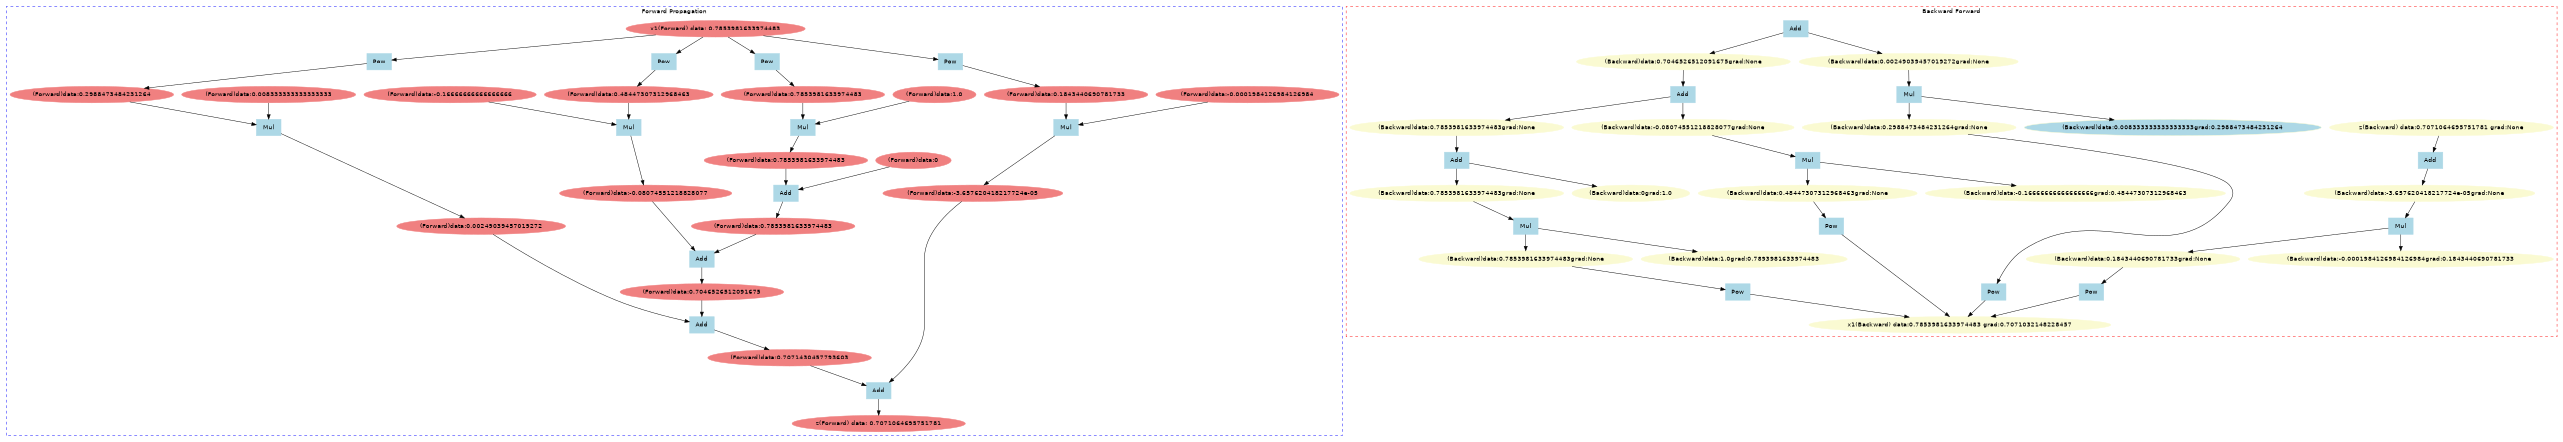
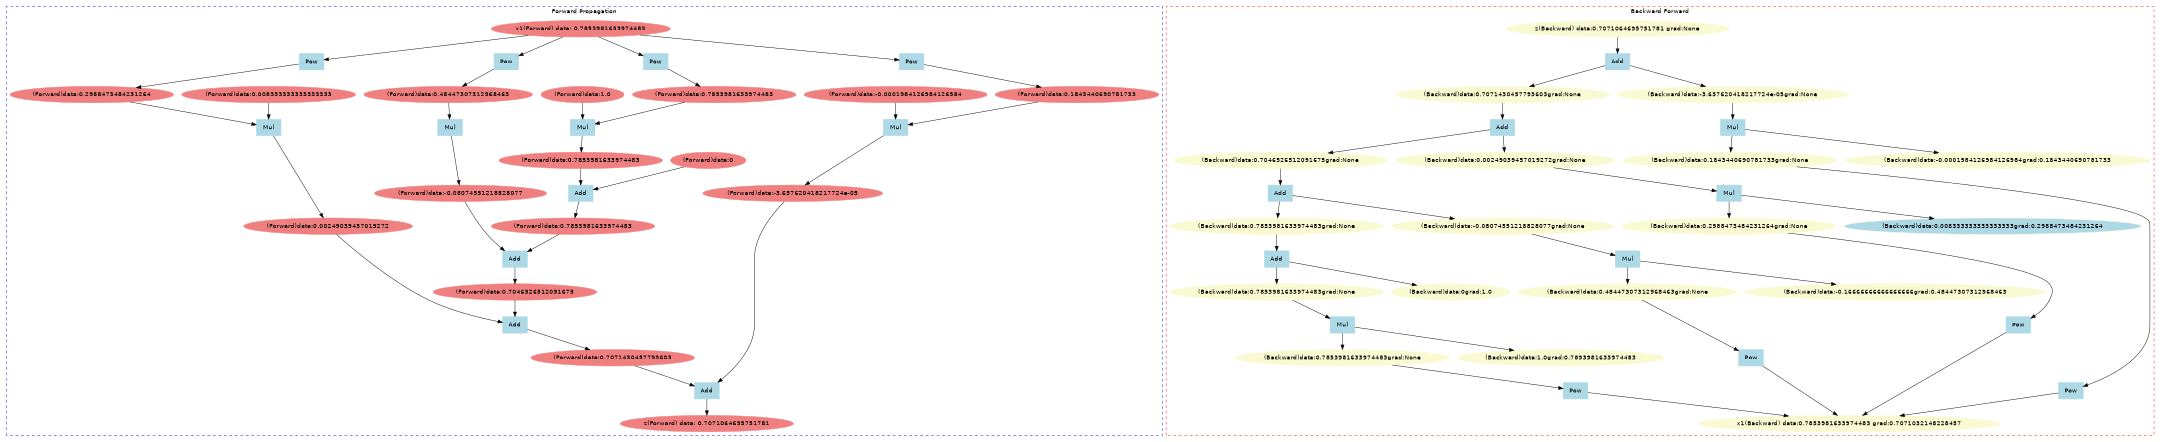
(450, 95) -> none
none -> (1502, 95)
